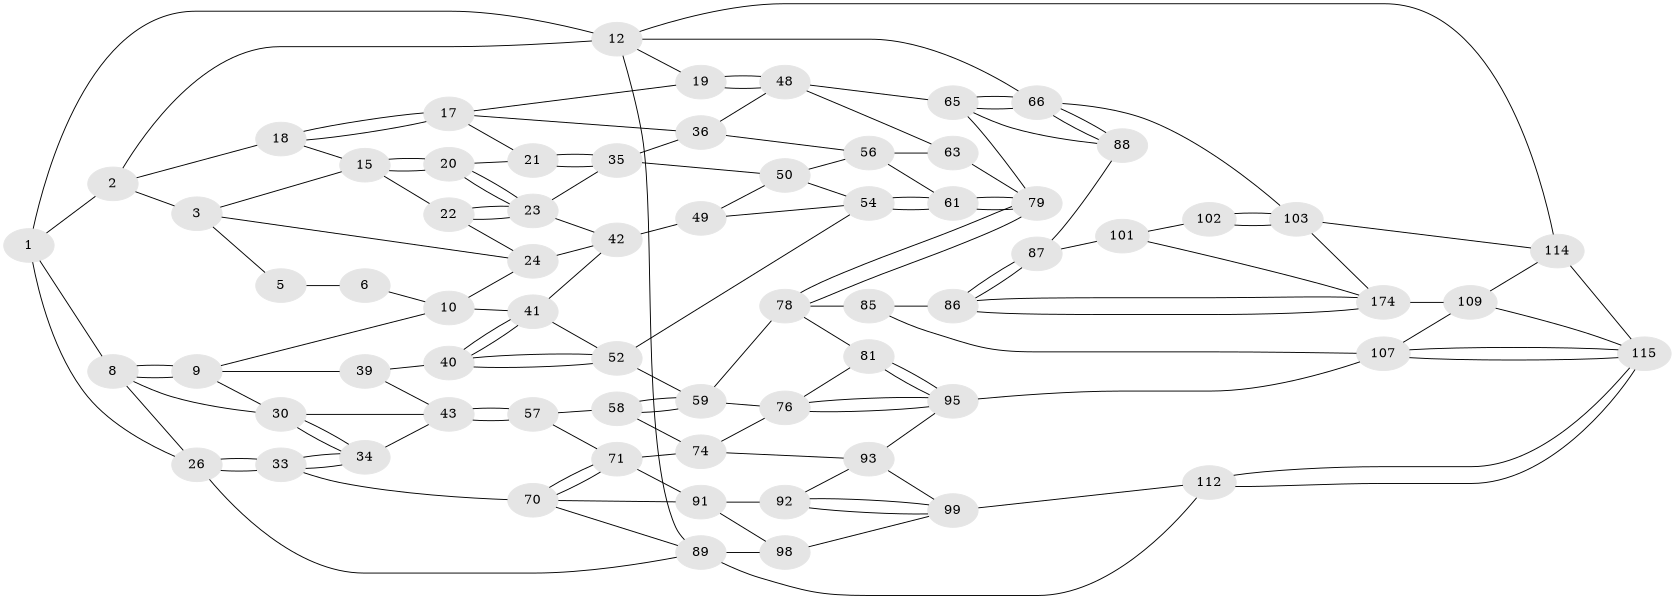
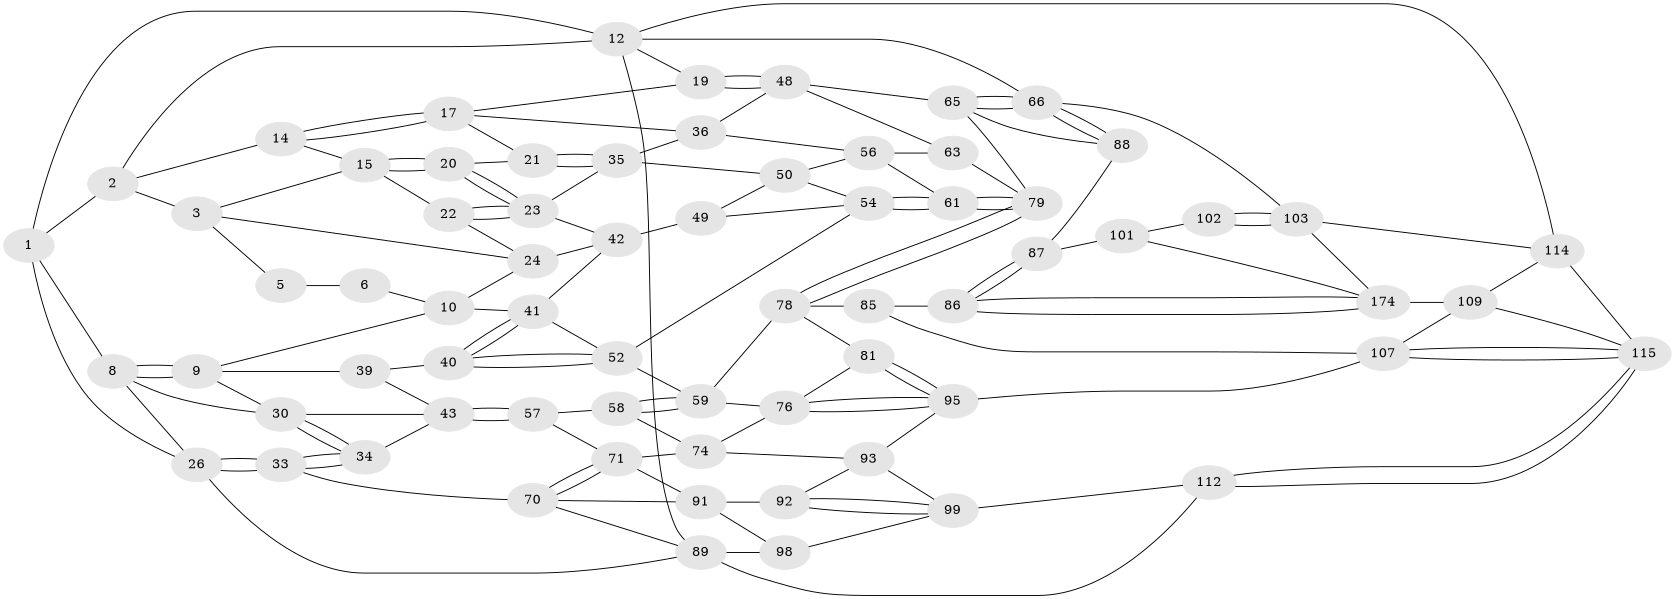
(281, 139) -> (281, 139)
